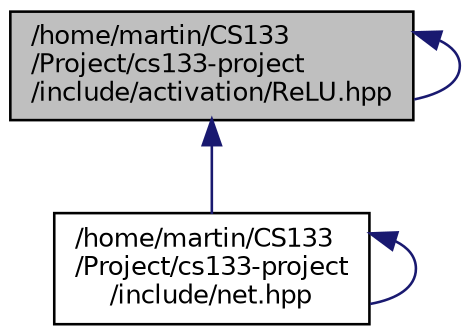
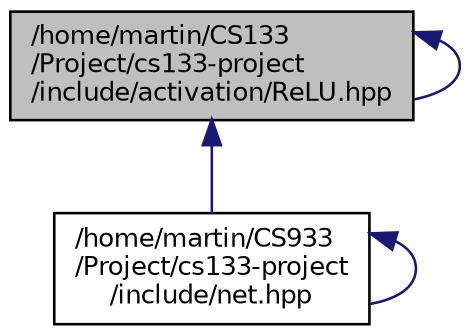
(212, 269) -> (212, 269)
